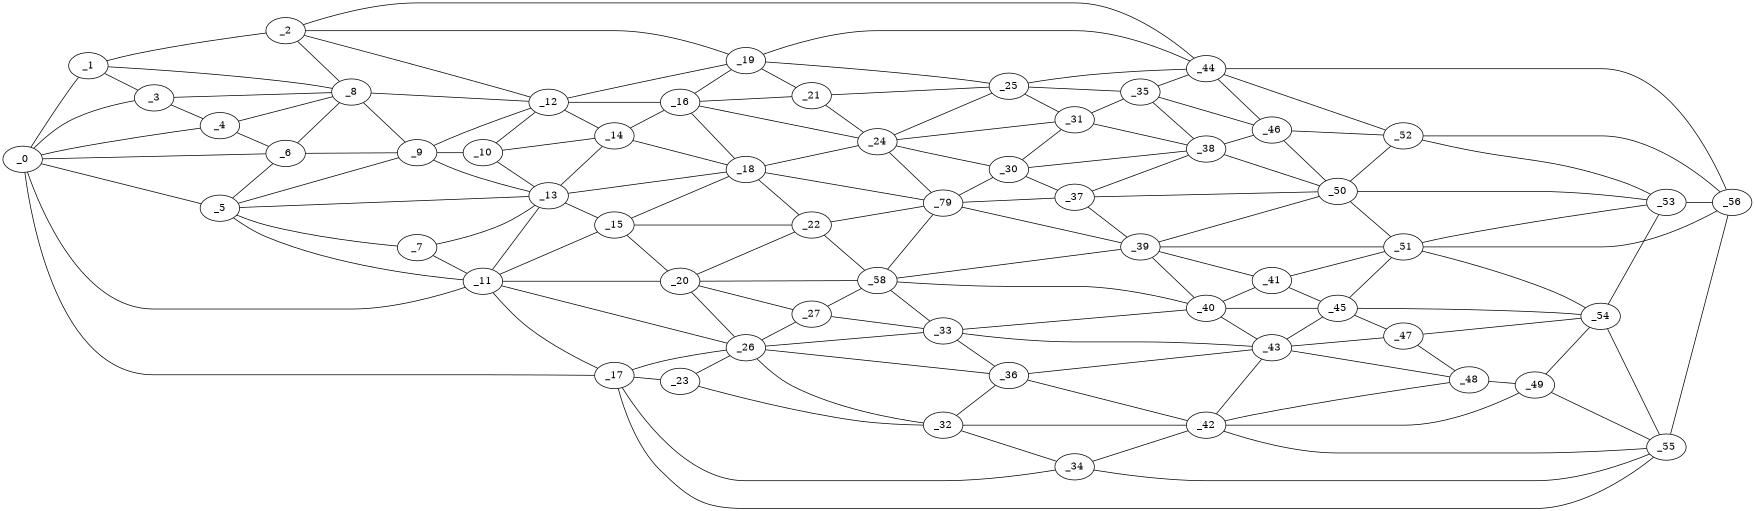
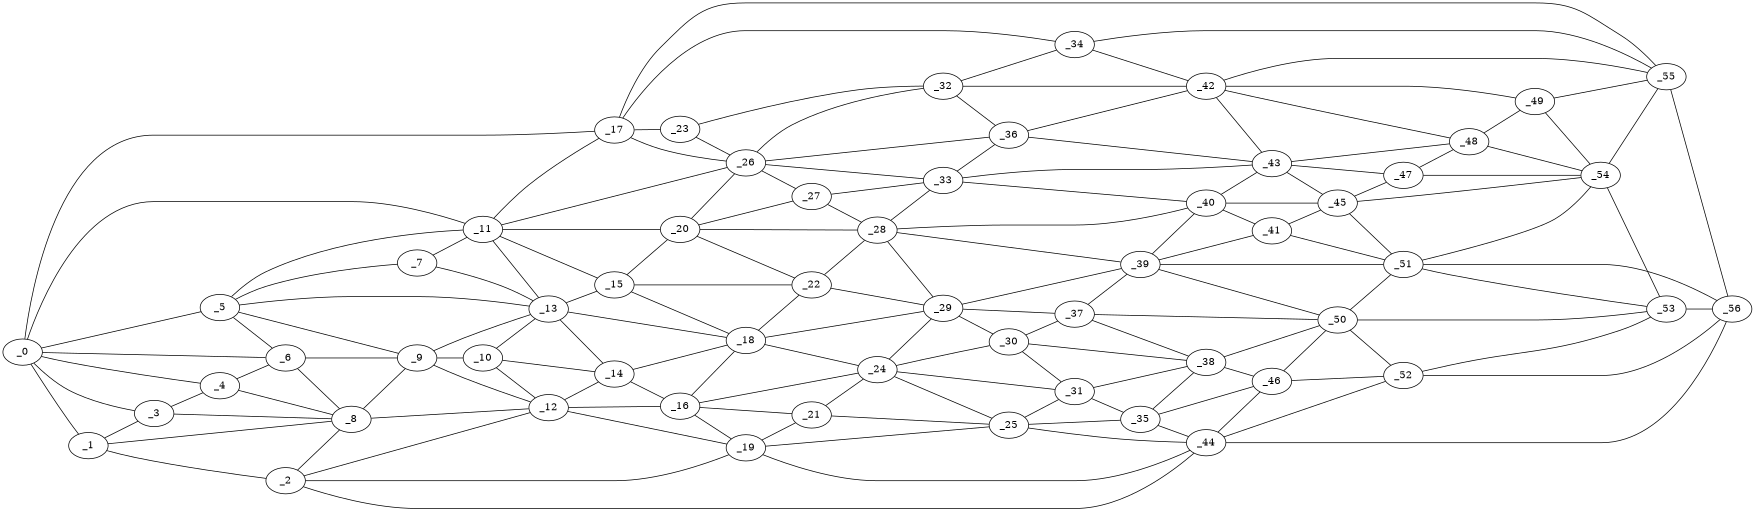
none -> (1535, 159)
(943, 203) -> (943, 308)
(877, 281) -> (877, 230)
